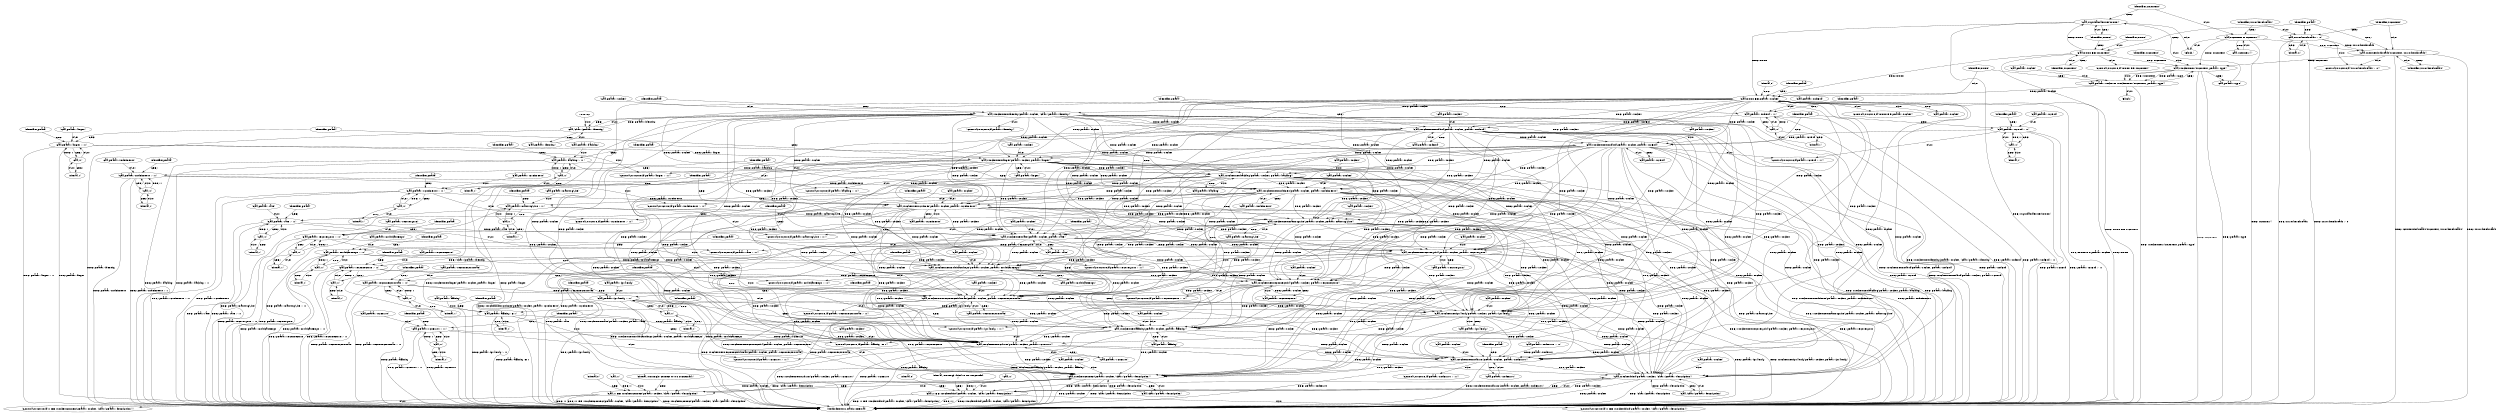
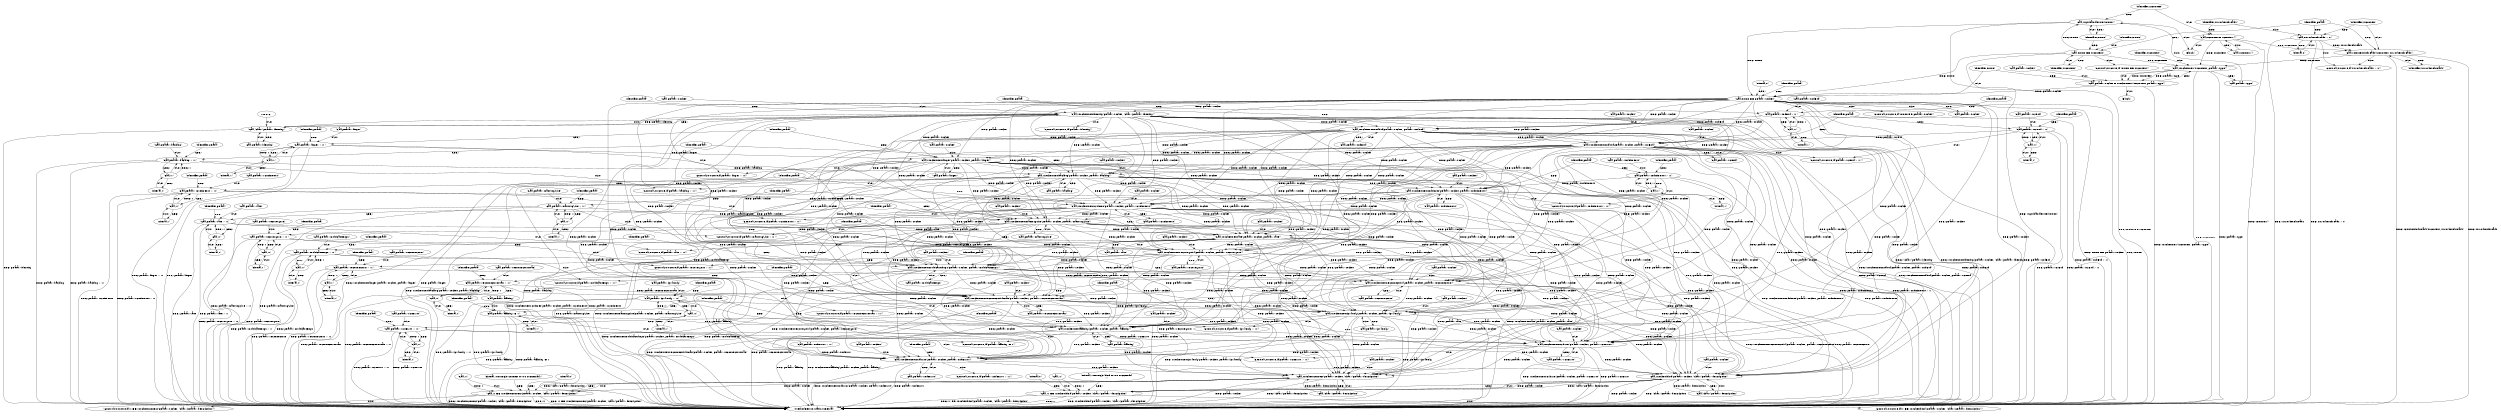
none -> (1133, 105)
(1157, 298) -> none
